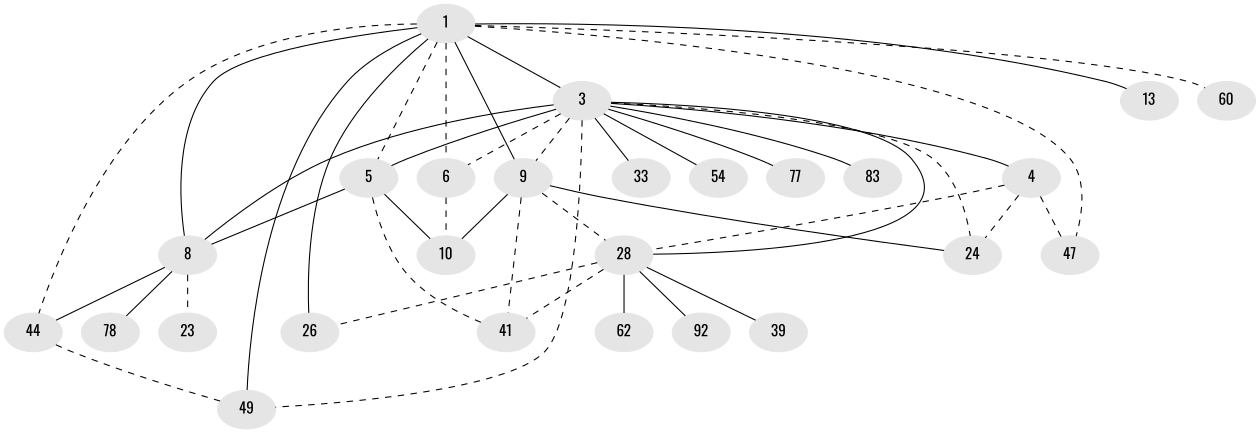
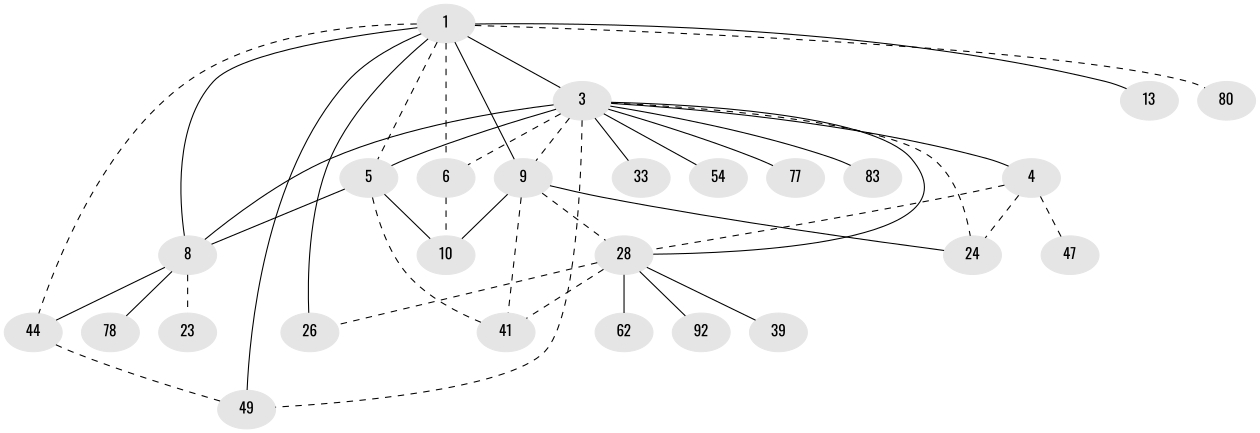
(822, 66) -> none
(1227, 101) -> (1227, 101)
